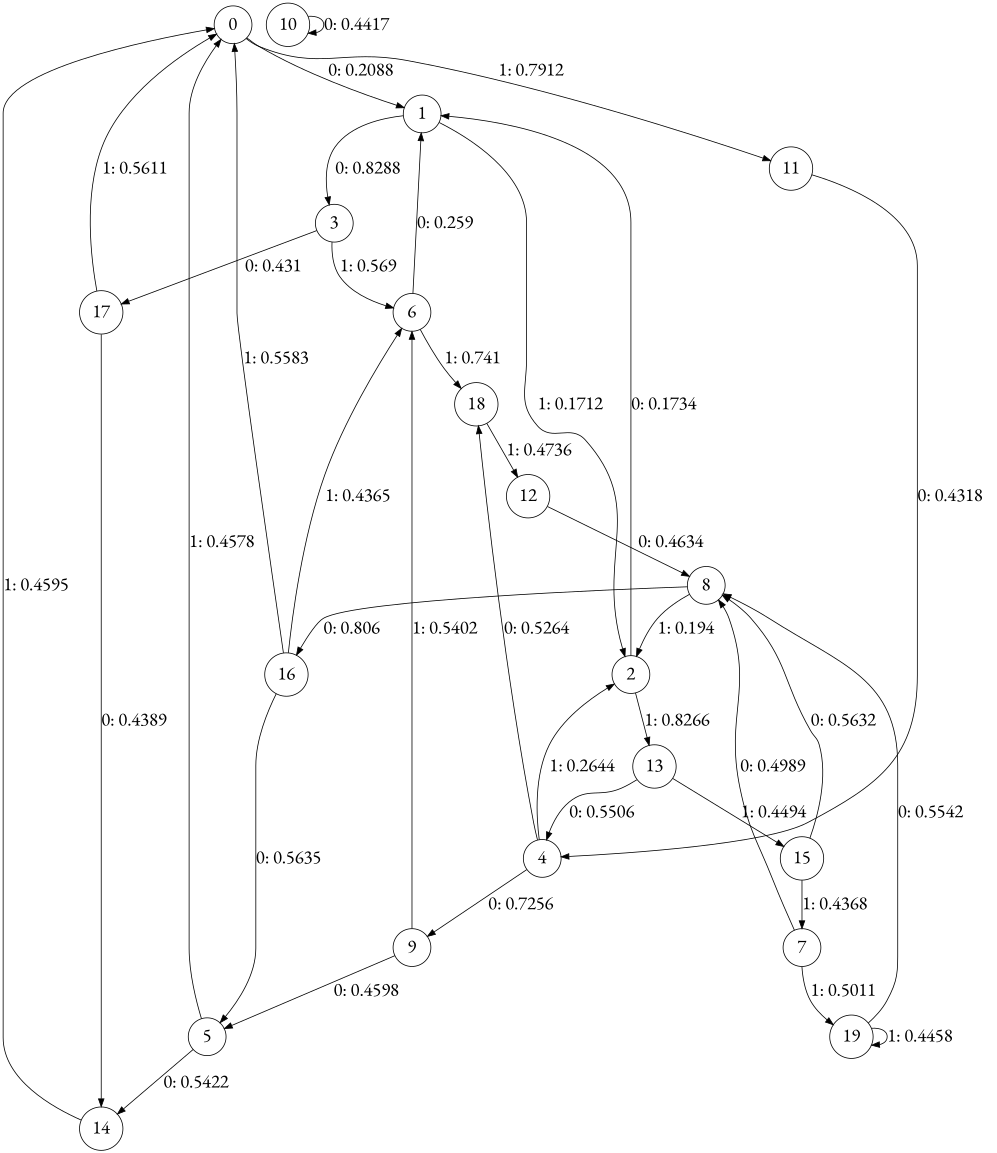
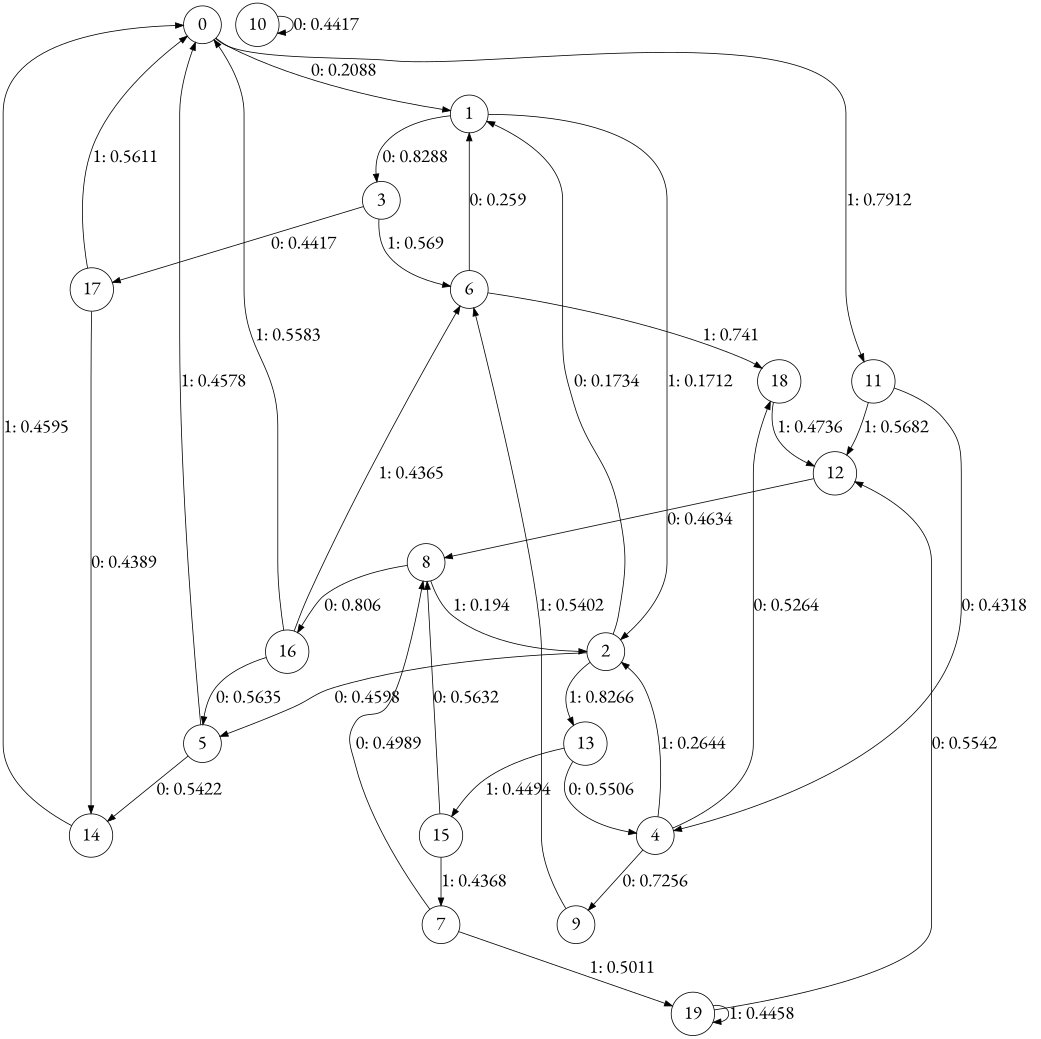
(281, 266) -> (309, 244)
none -> (861, 426)
(898, 773) -> (931, 810)
(313, 991) -> (411, 670)
